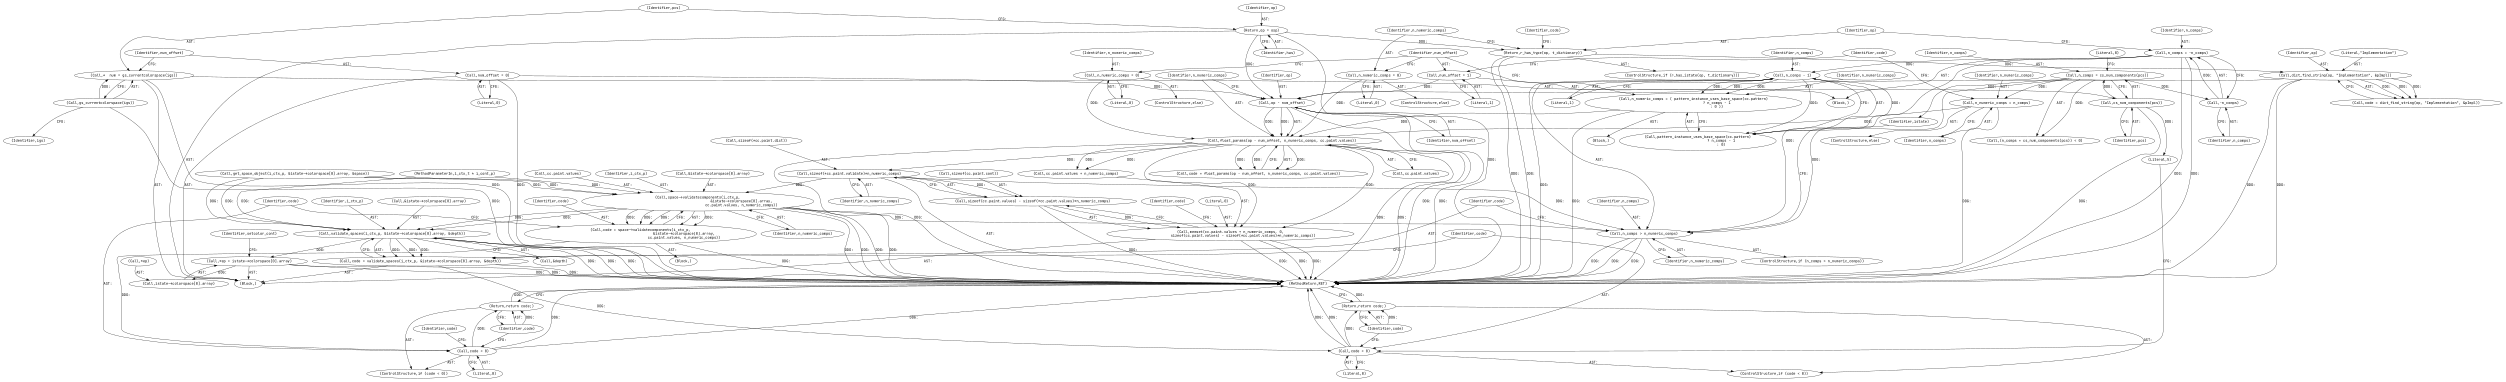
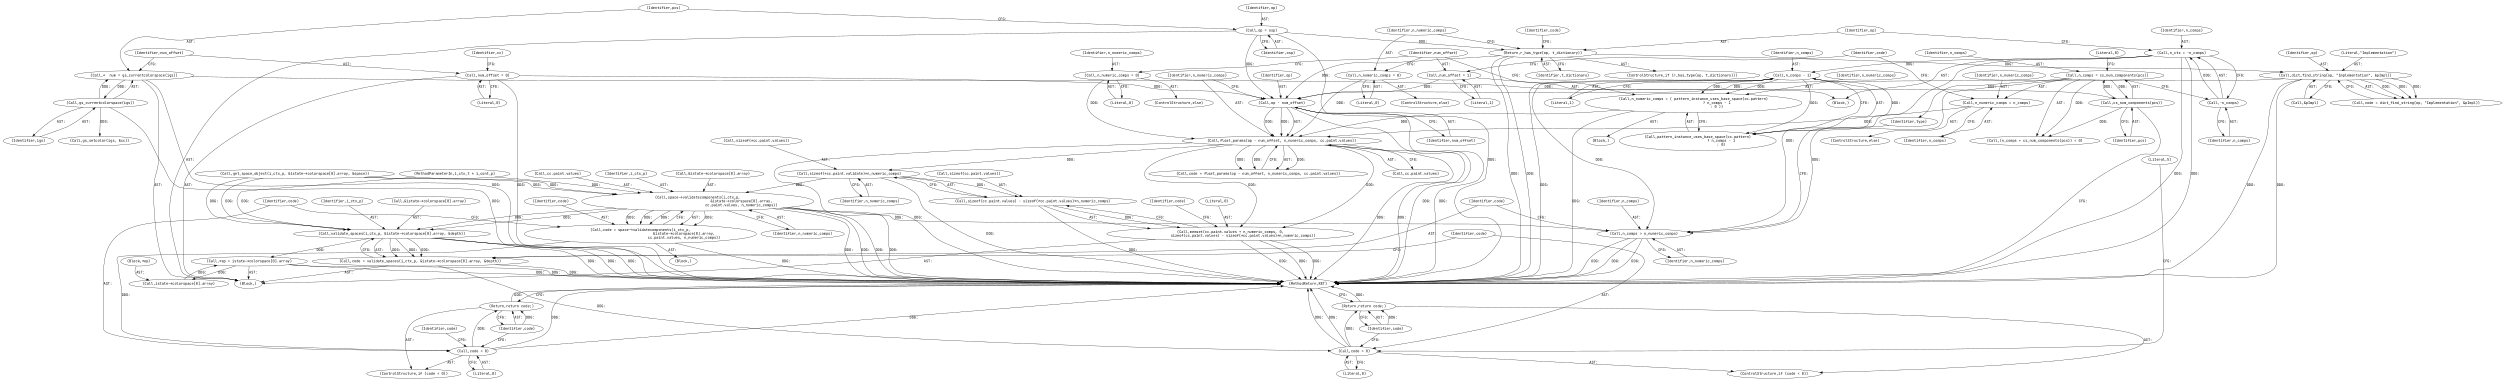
(1261, 30) -> (1261, 30)
none -> (487, 53)
(1278, 53) -> (1278, 53)
(2182, 53) -> (2182, 53)
none -> (1389, 63)
none -> (1563, 75)
(1682, 75) -> (1682, 75)
(123, 87) -> (123, 87)
(1550, 87) -> (1550, 87)
(2044, 87) -> (2044, 87)
(2124, 87) -> (2124, 87)
(2167, 87) -> (2167, 87)
none -> (2305, 103)
(62, 122) -> (62, 122)
(1909, 122) -> (1909, 122)
none -> (68, 126)
(2165, 126) -> (2087, 123)
none -> (100, 141)
(756, 141) -> (756, 141)
(1601, 160) -> (1601, 160)
(969, 174) -> (969, 174)
(1076, 174) -> none
(1263, 187) -> none
(2084, 201) -> (2084, 201)
(249, 234) -> none
(992, 234) -> (992, 234)
(139, 261) -> (139, 261)
(554, 261) -> none
(1812, 261) -> none
(204, 273) -> (204, 273)
(1802, 275) -> none
